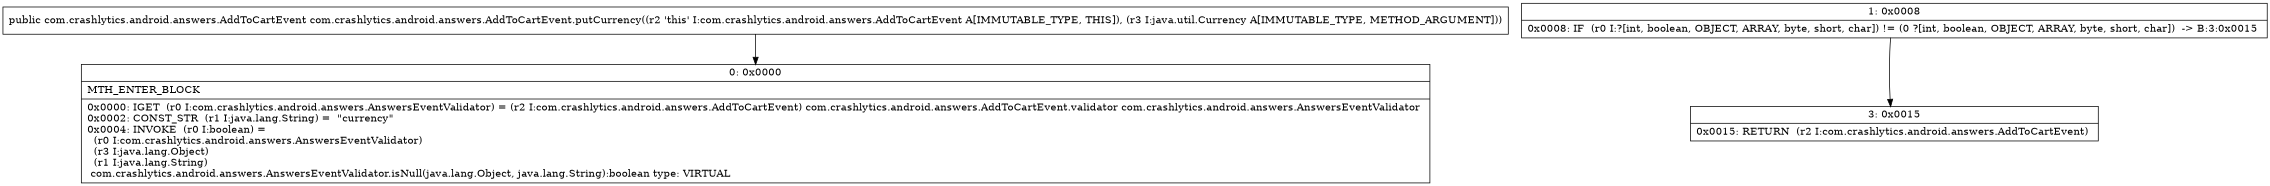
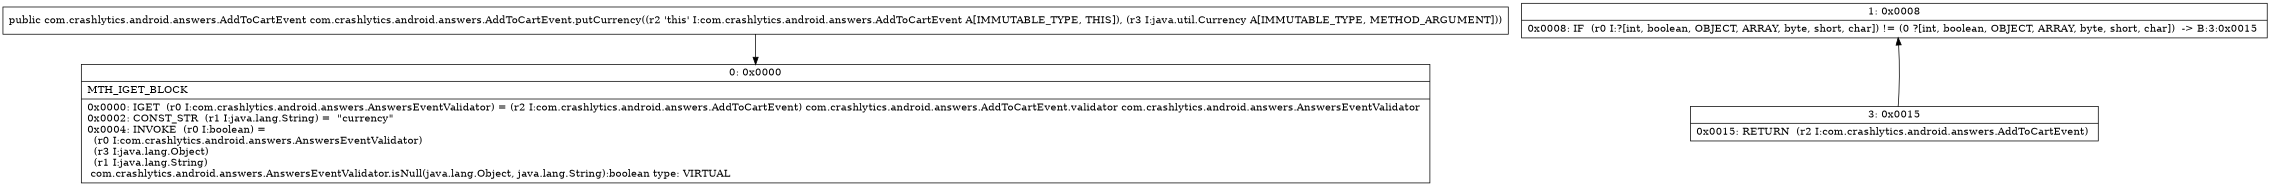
(1889, 68) -> (1899, 76)
(144, 90) -> (138, 90)
